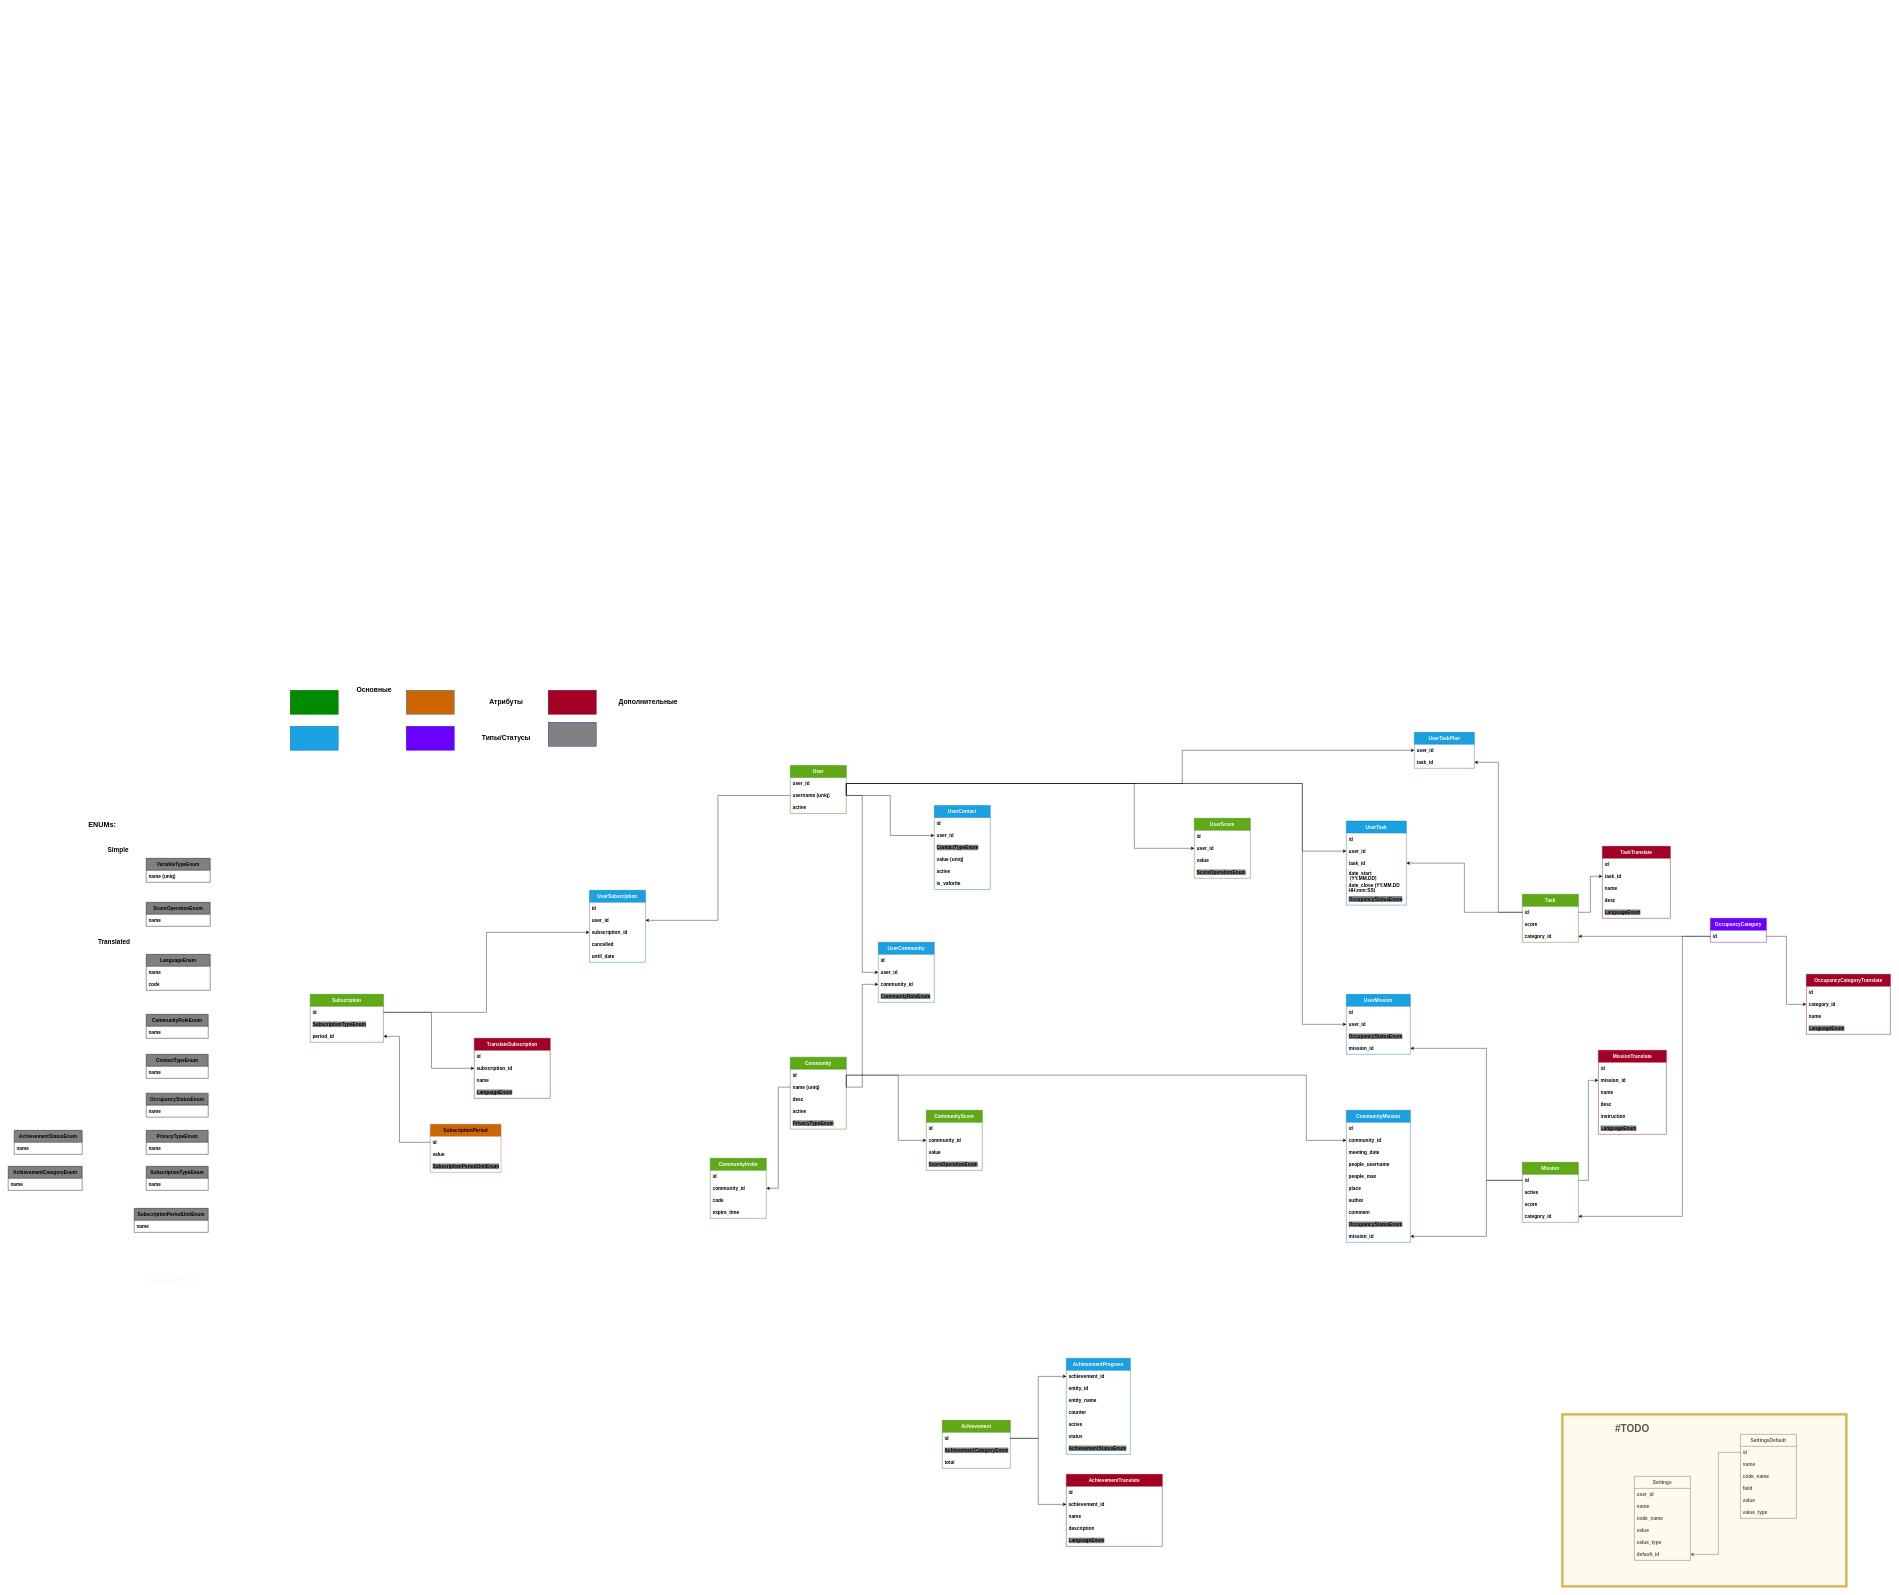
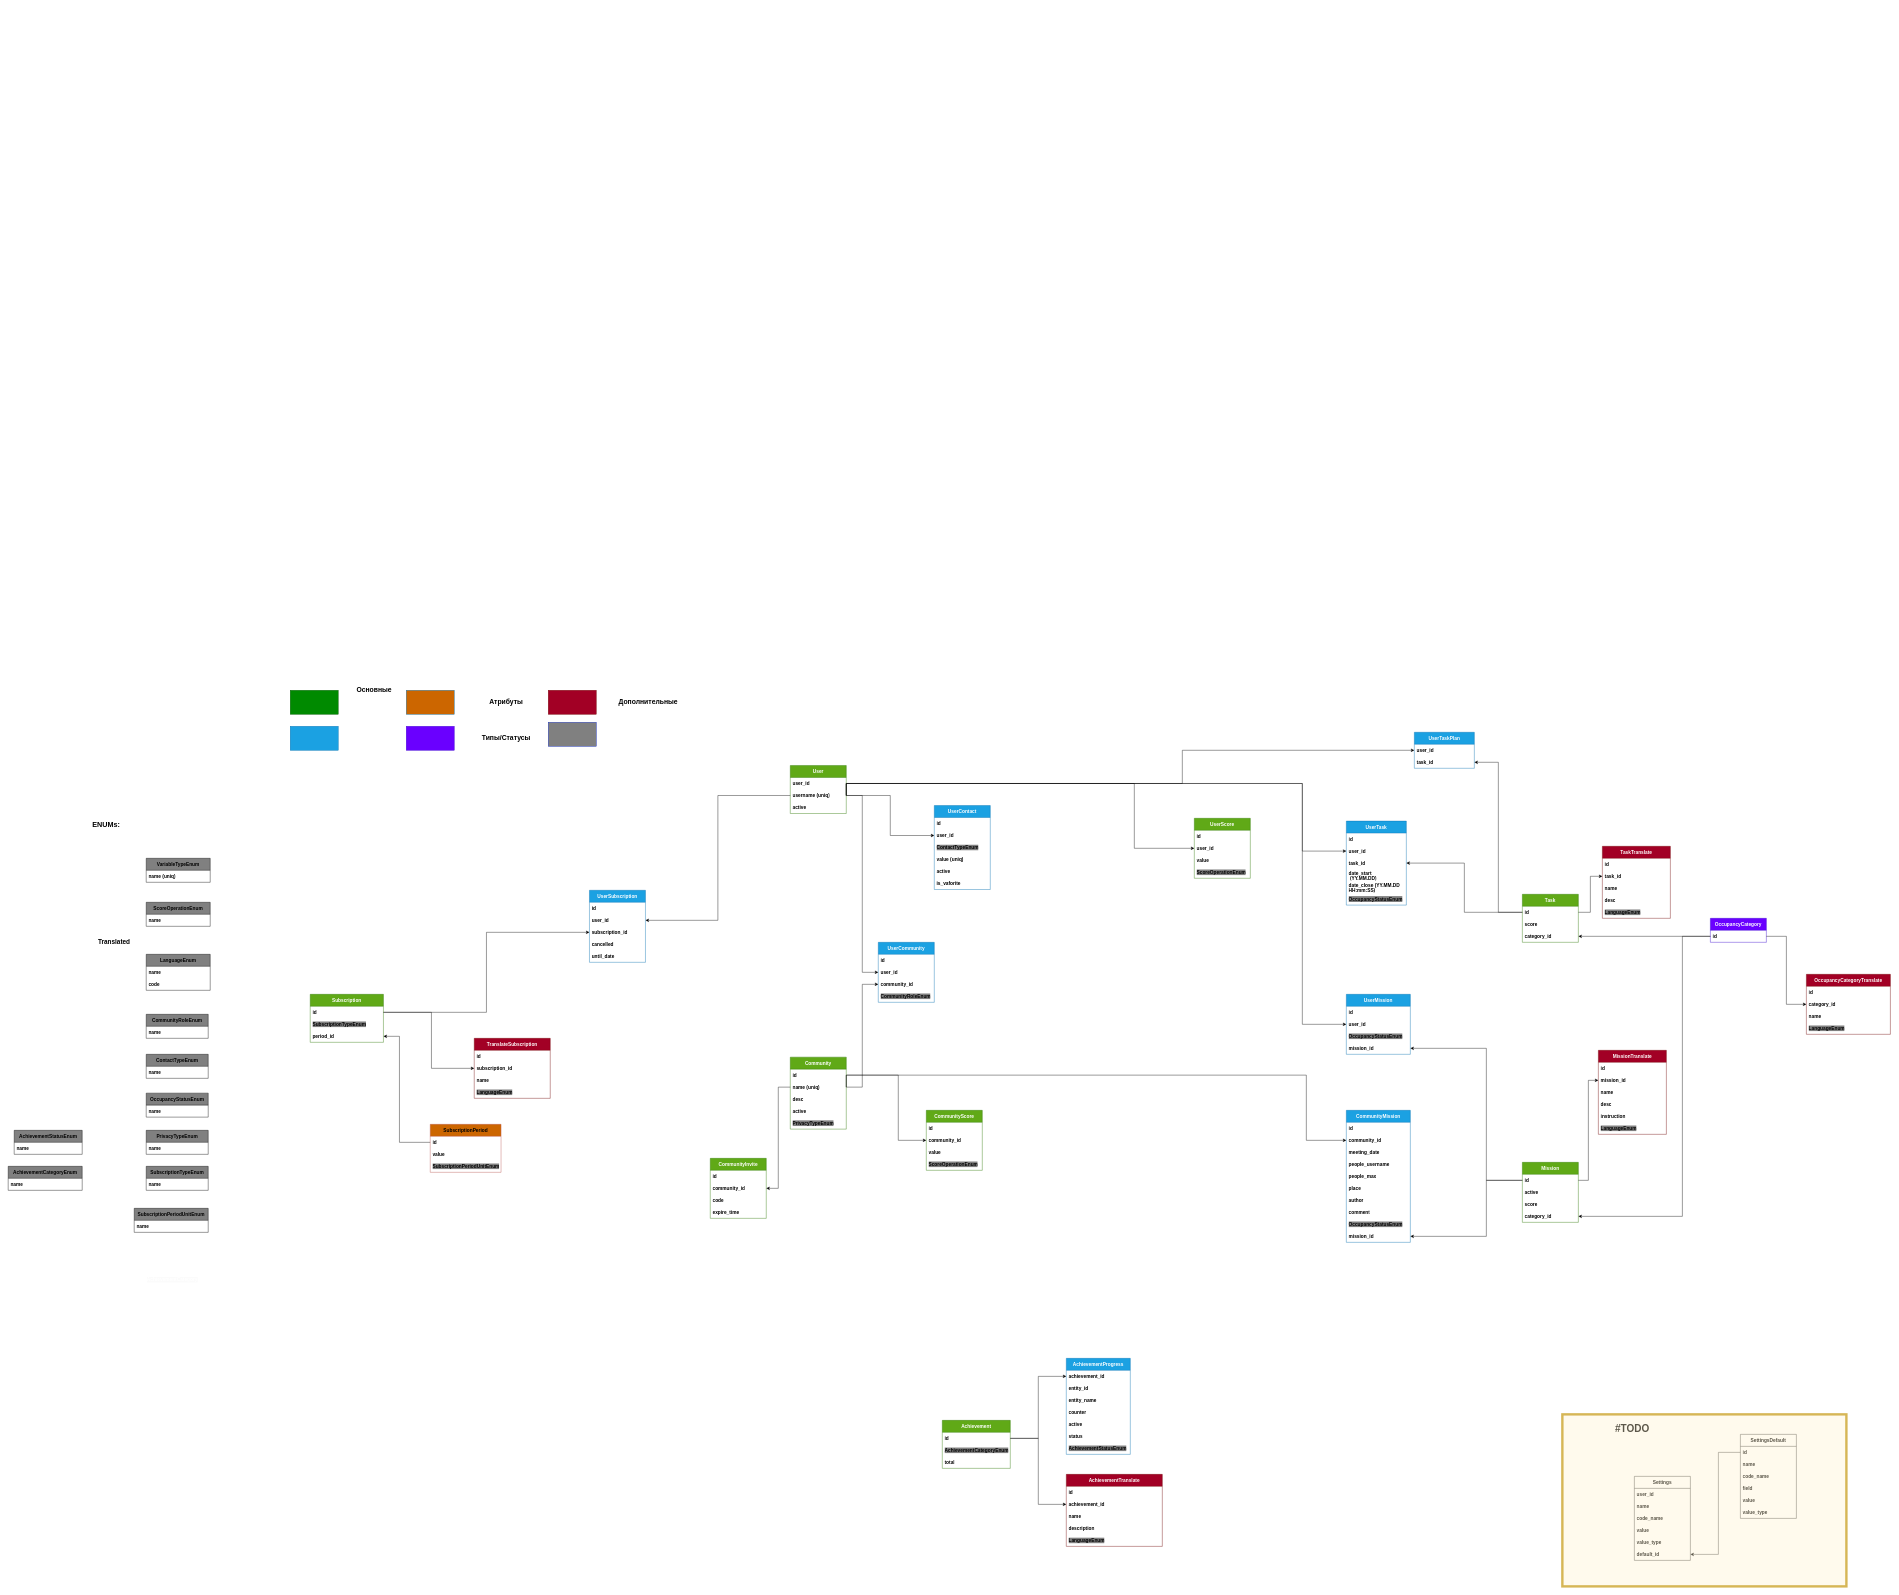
(102, 824) -> (106, 824)
(118, 850) -> none
